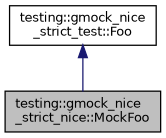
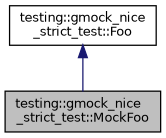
(83, 112) -> (83, 112)
